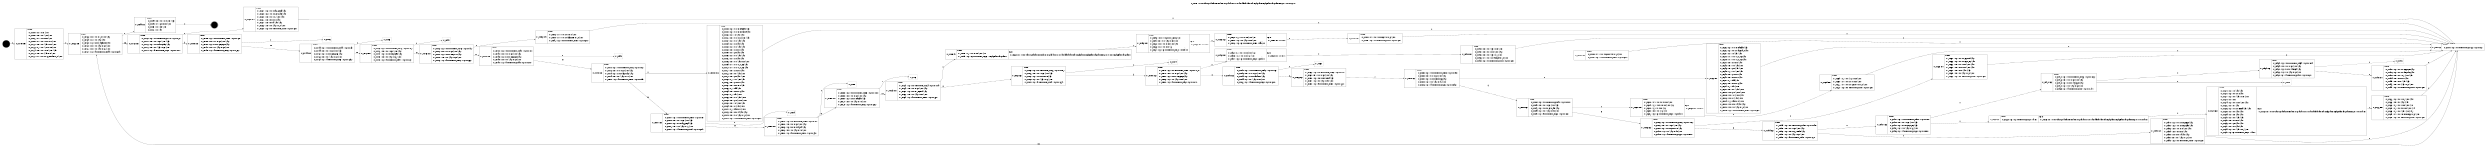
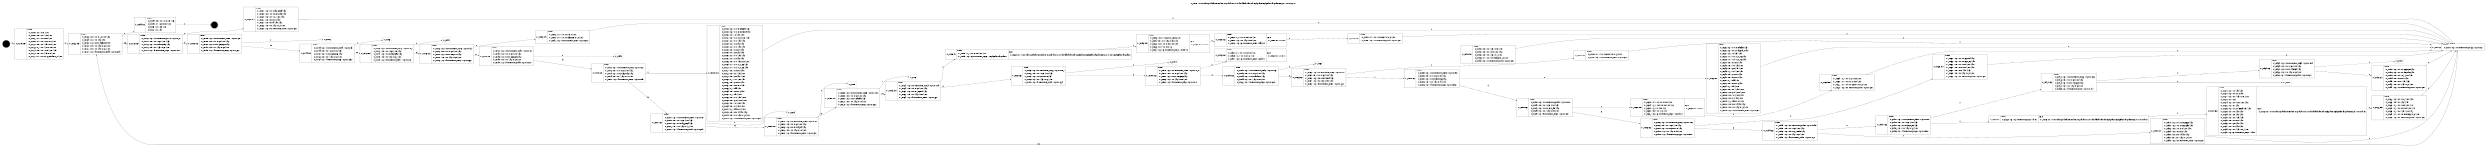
(1373, 55) -> none
none -> (1459, 66)
